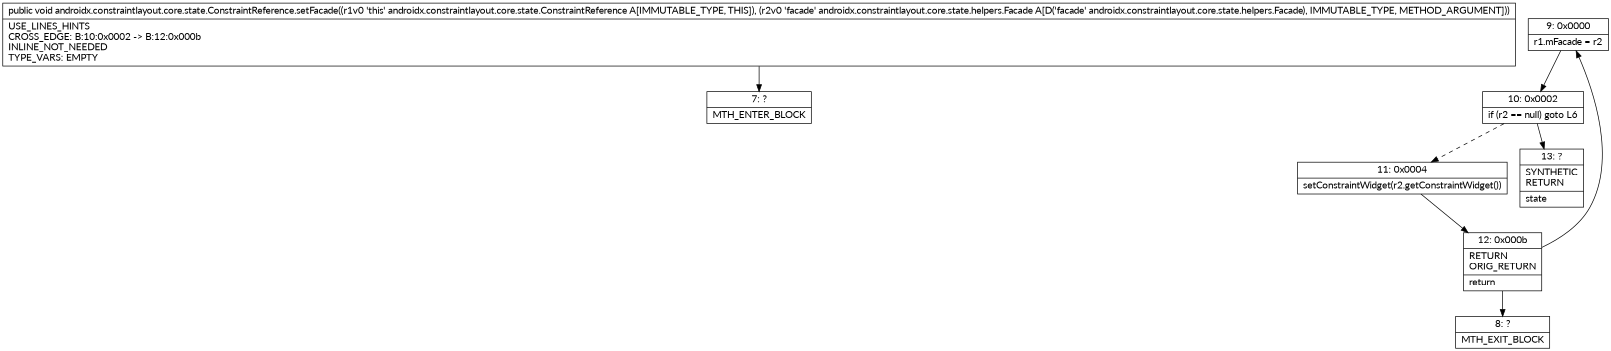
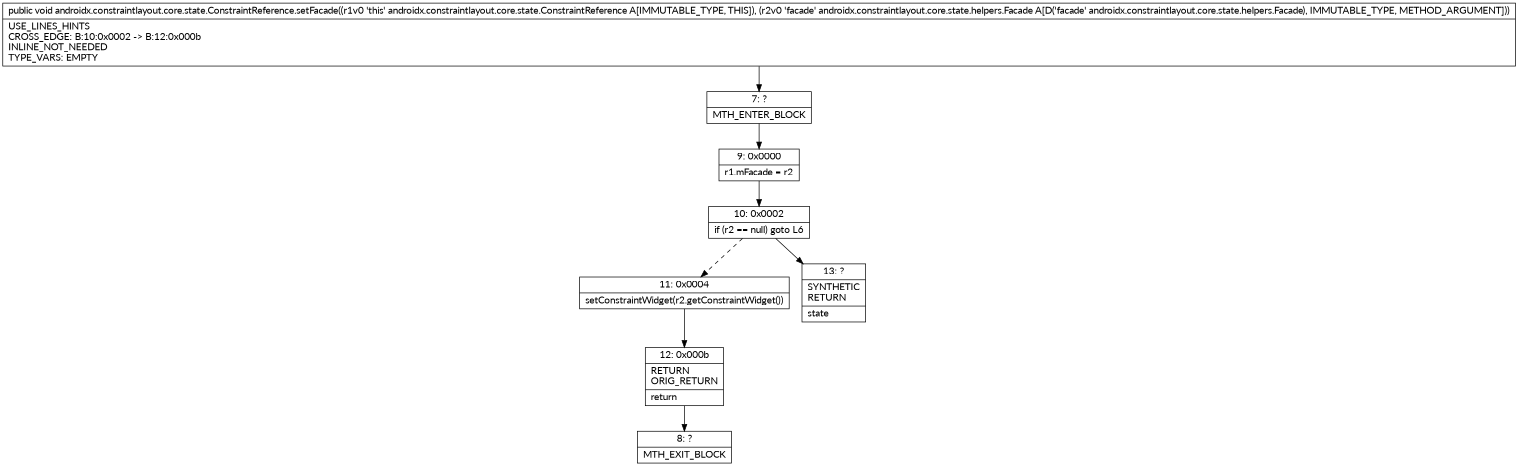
(1602, 163) -> (759, 133)
